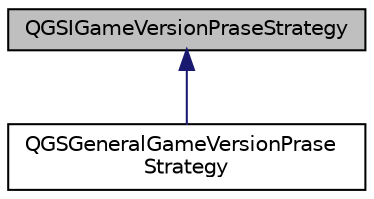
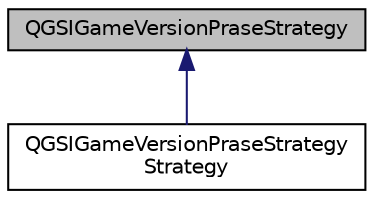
(187, 157) -> (187, 157)
